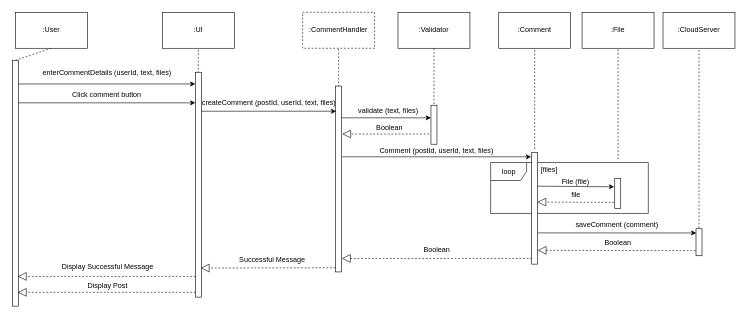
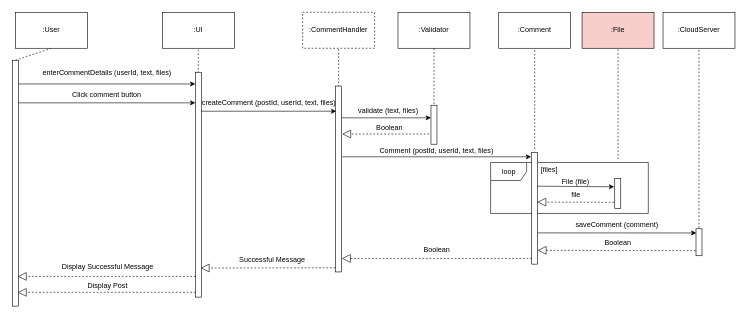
(618, 30) -> (618, 30)
